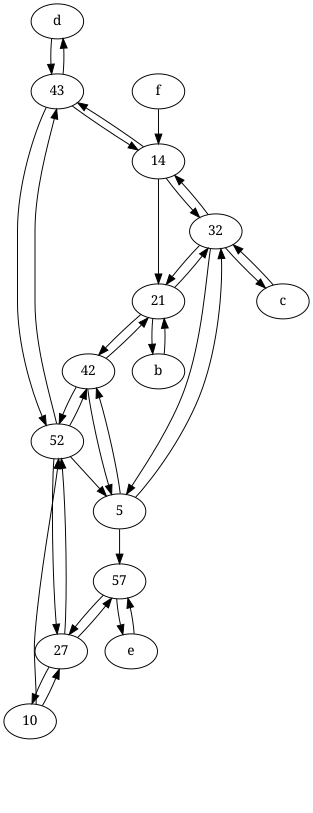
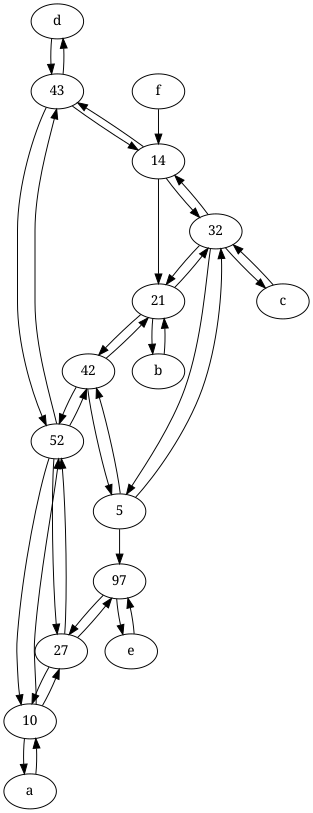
(85, 473) -> (24, 575)
(120, 581) -> (120, 581)
none -> (30, 791)
